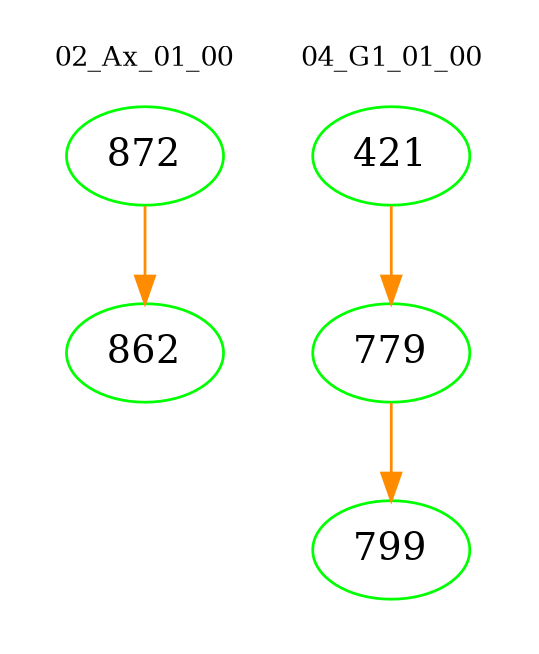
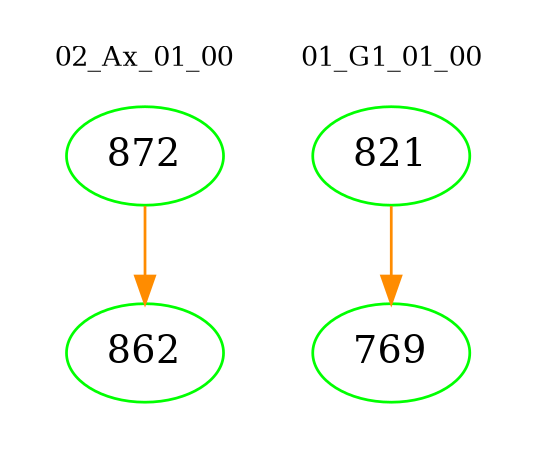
(393, 59) -> (393, 59)
(391, 156) -> (391, 156)
(391, 353) -> (391, 353)
(391, 550) -> none
